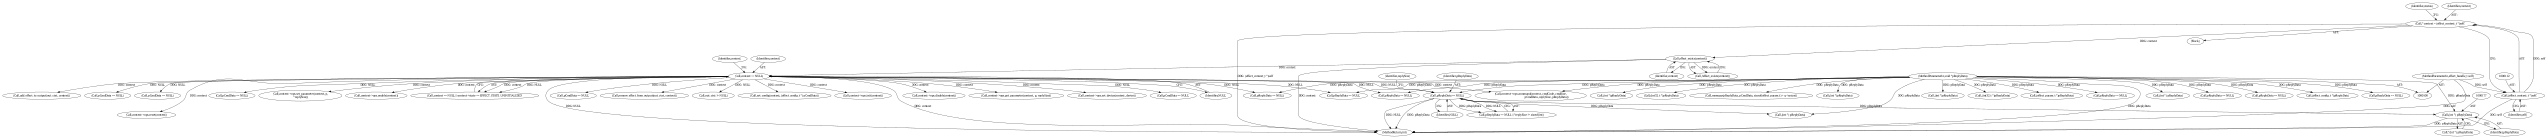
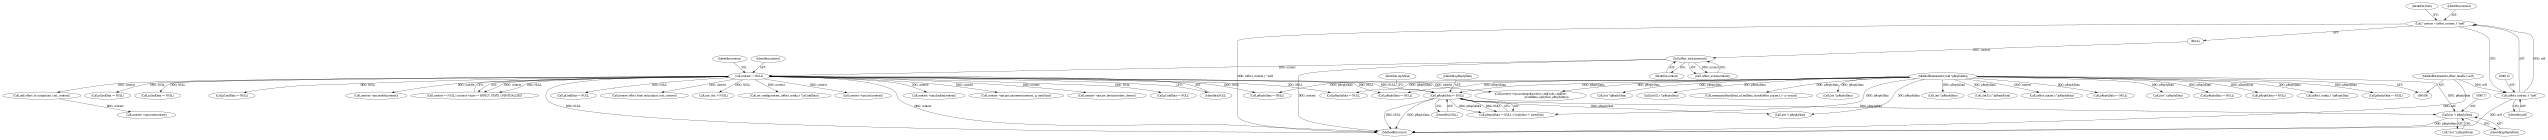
(2422, 6) -> (2422, 6)
(2062, 41) -> (1951, 50)
(396, 80) -> (94, 105)
(2023, 85) -> (2023, 85)
(300, 96) -> none
(1865, 125) -> (1742, 110)
